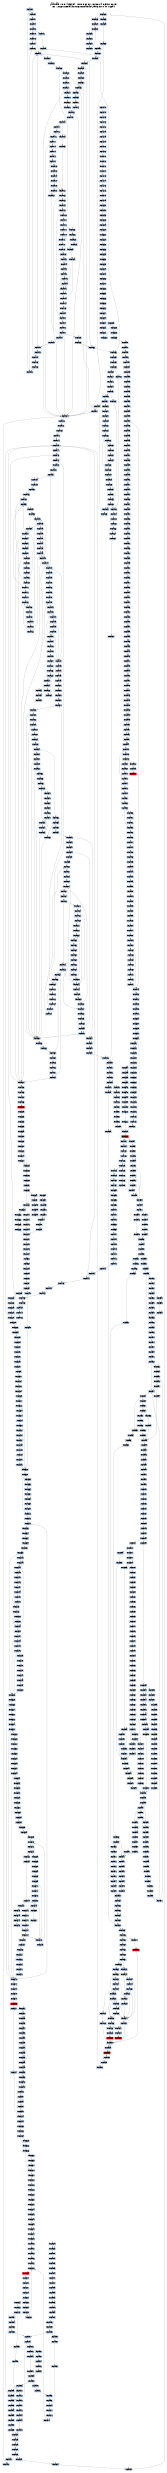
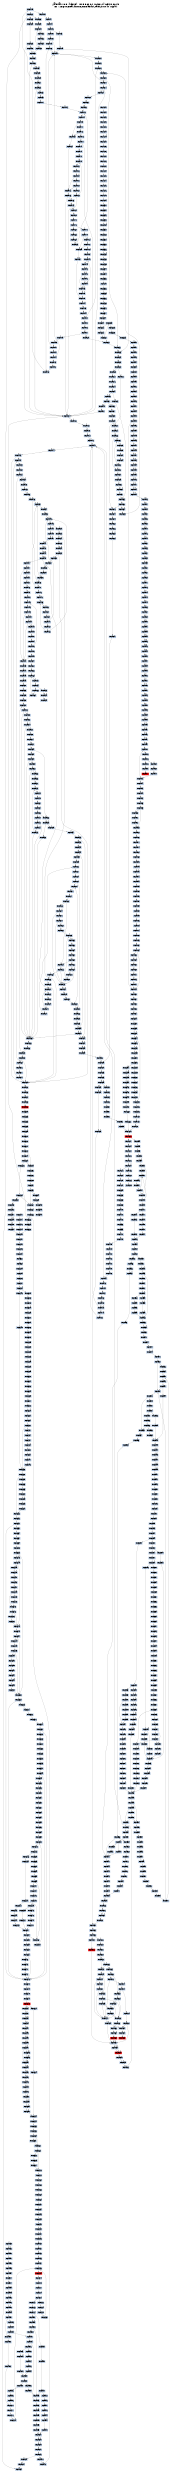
none -> (21, 1166)
